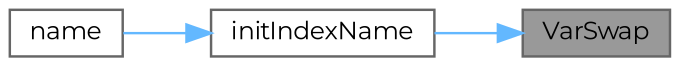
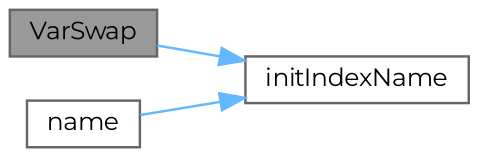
(466, 33) -> (189, 51)
